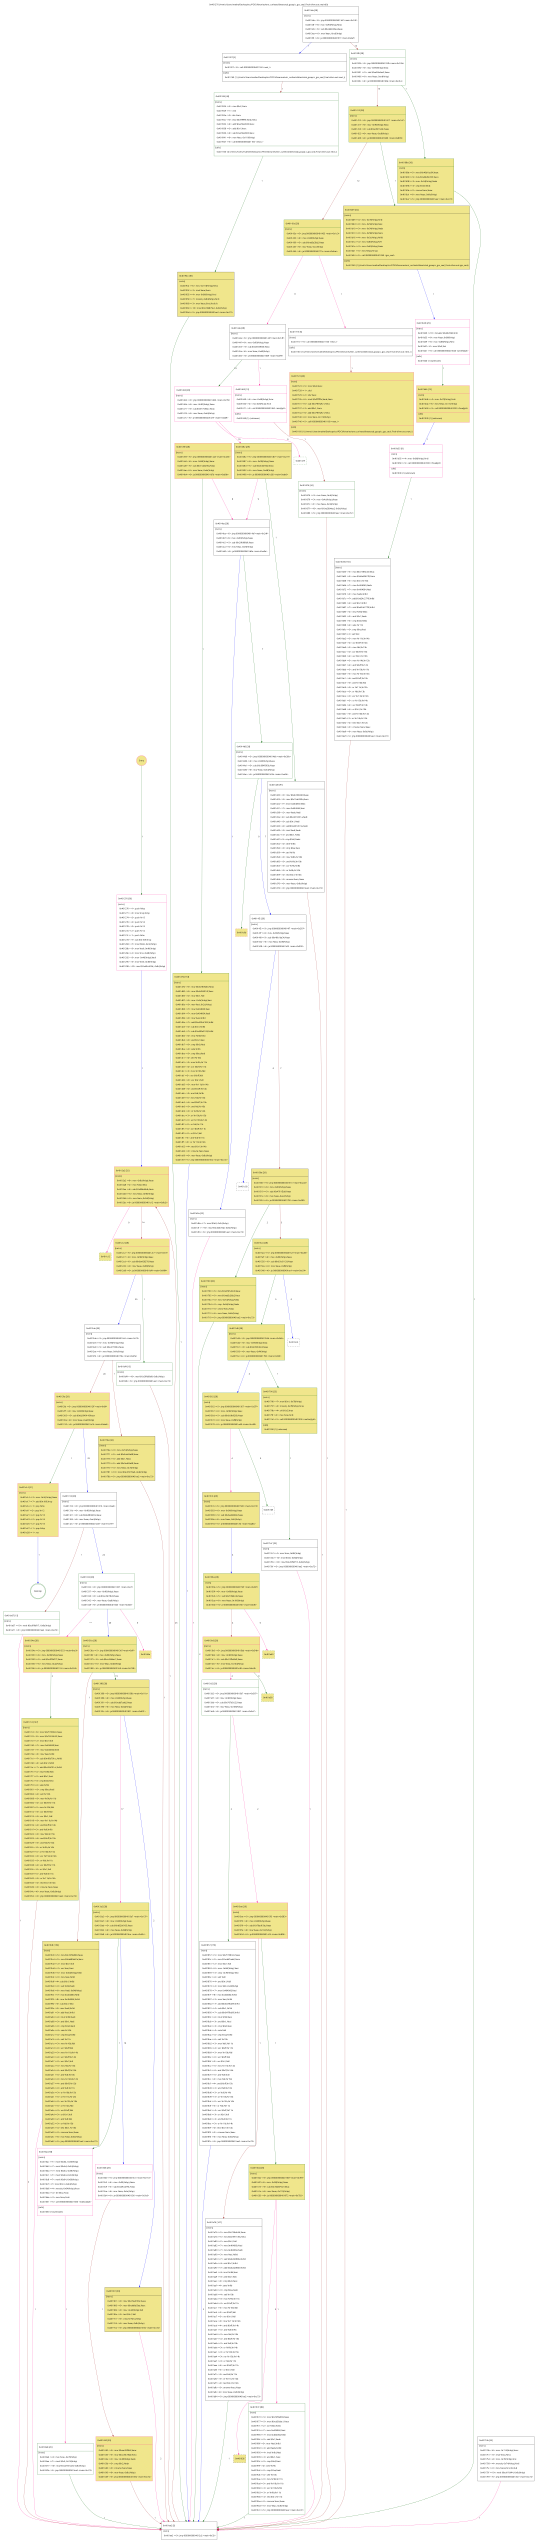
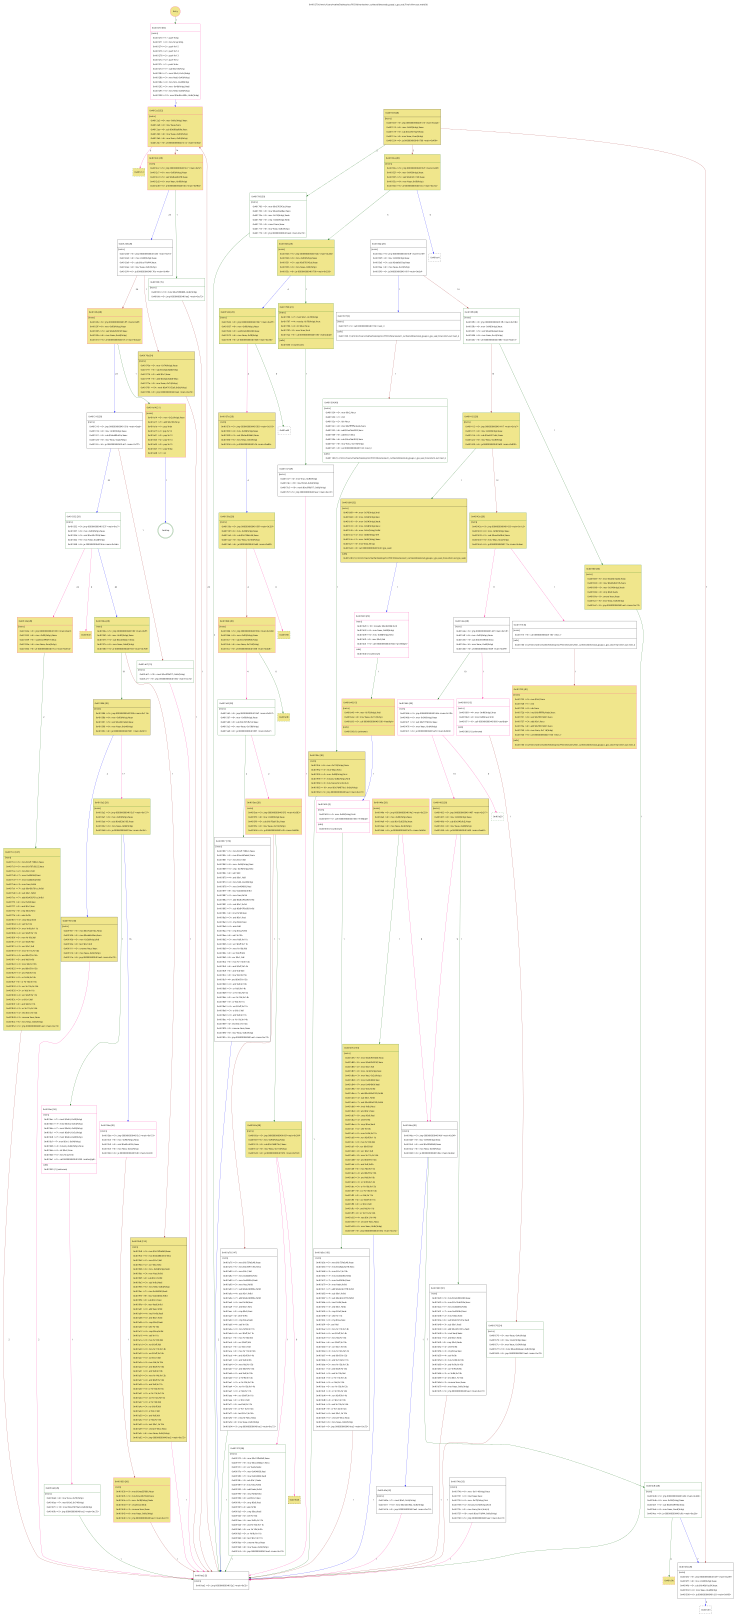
(279, 1059) -> (706, 731)
(228, 1300) -> (278, 215)
